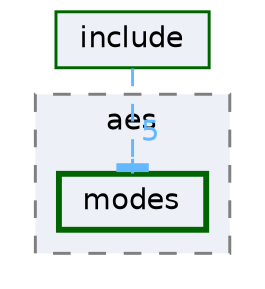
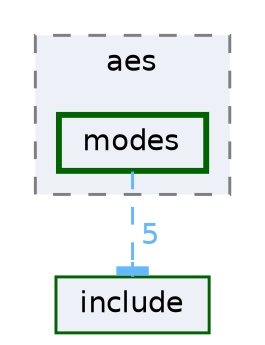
(133, 114) -> (133, 217)
